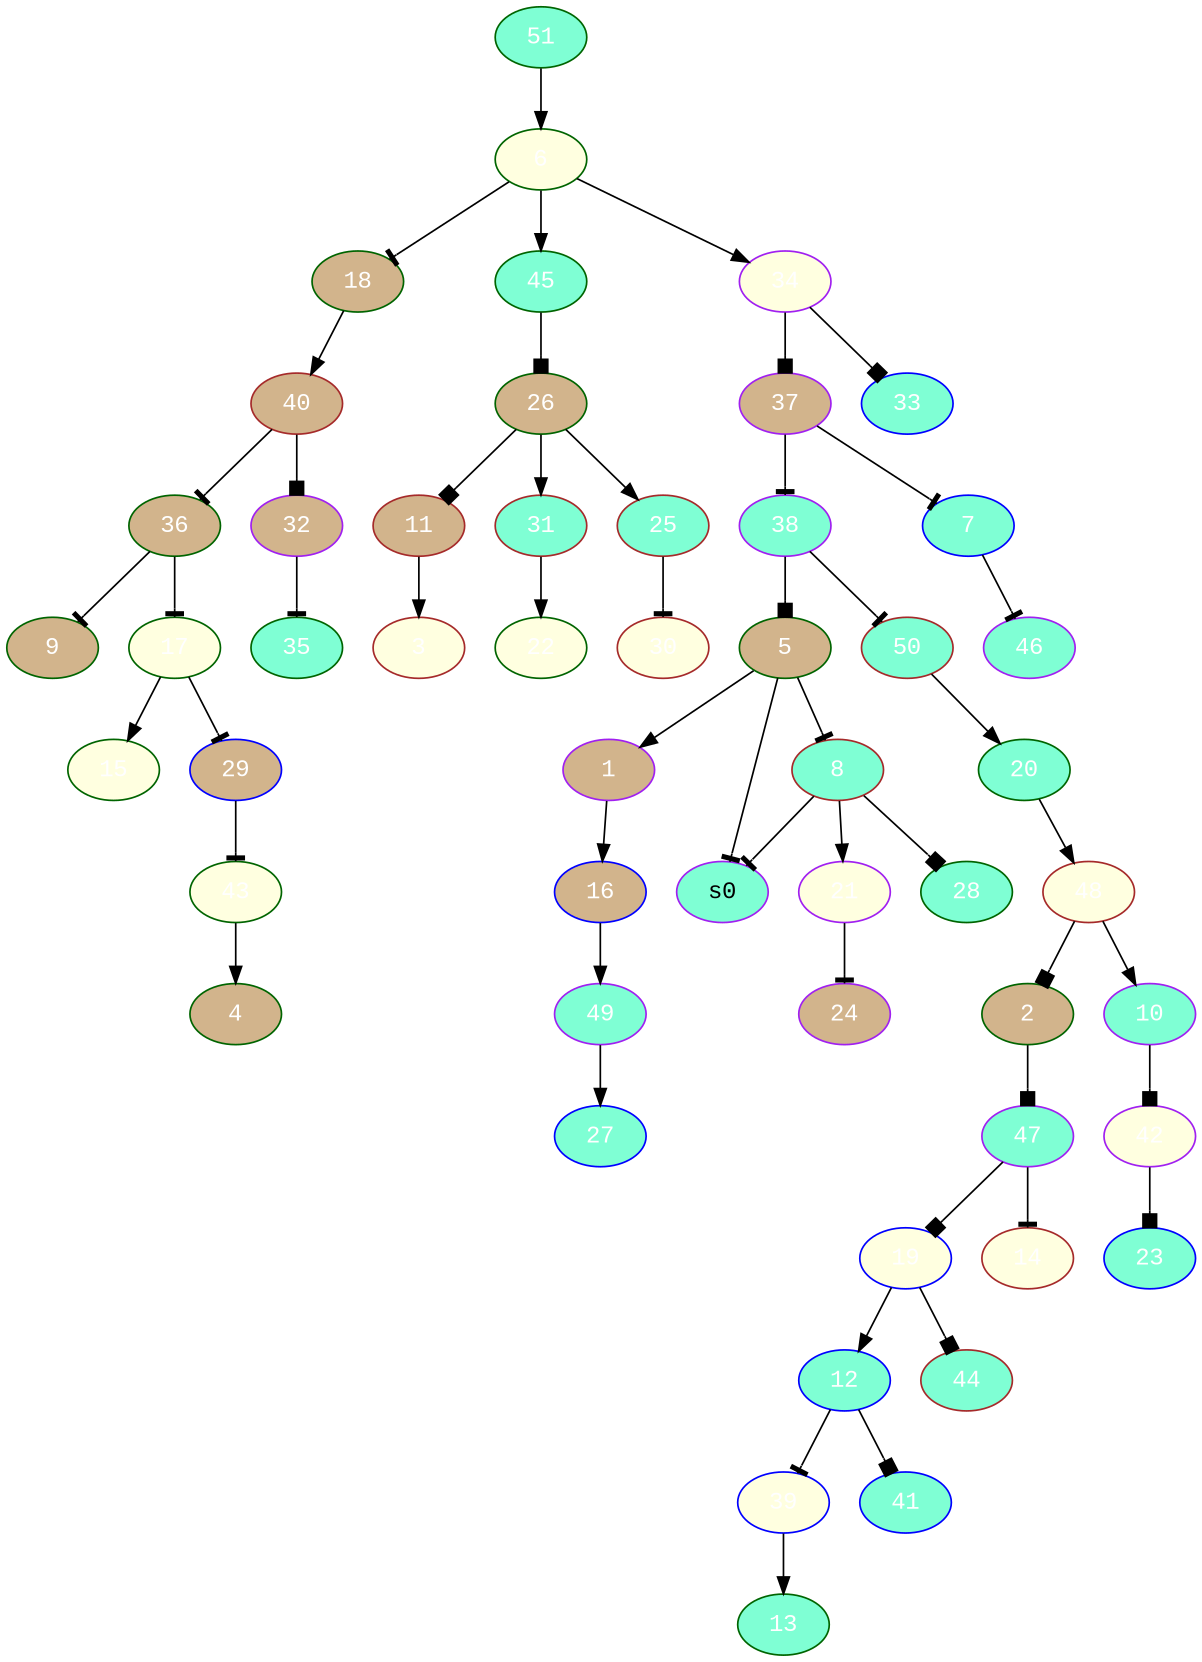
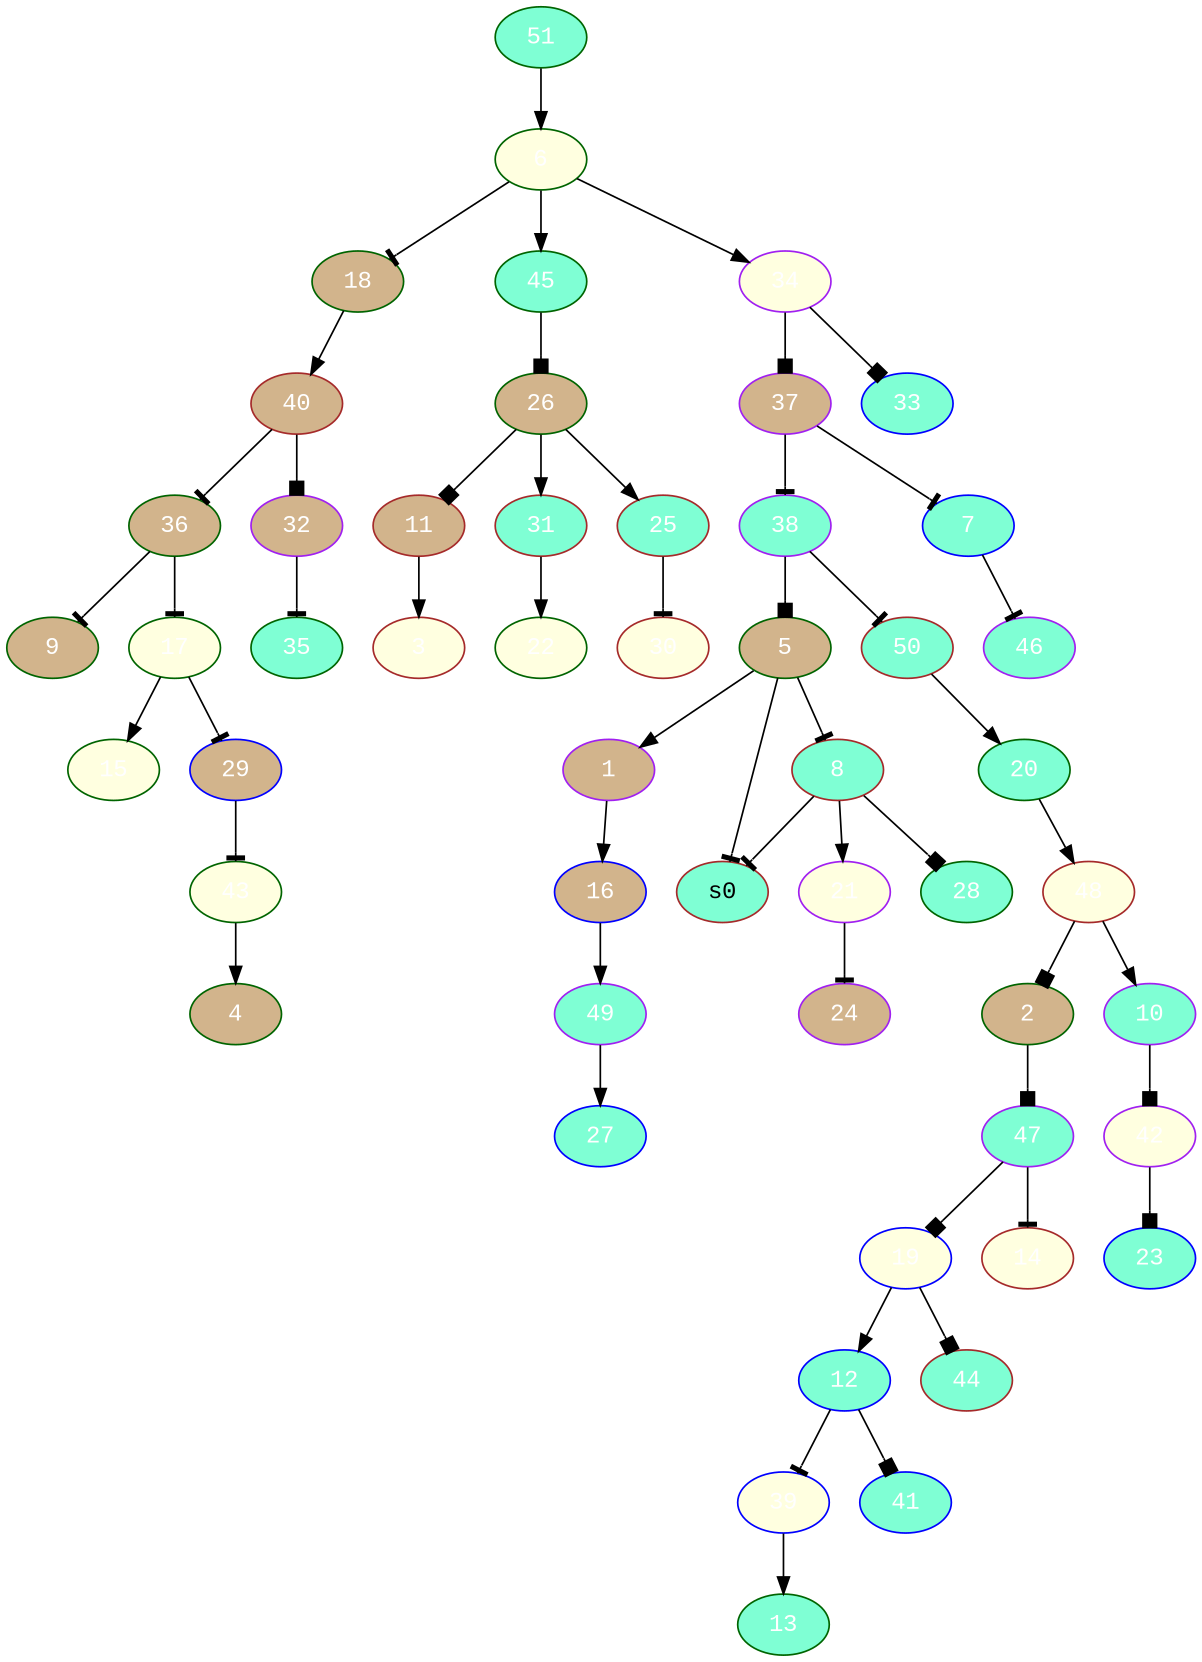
(722, 892) -> (722, 892)
